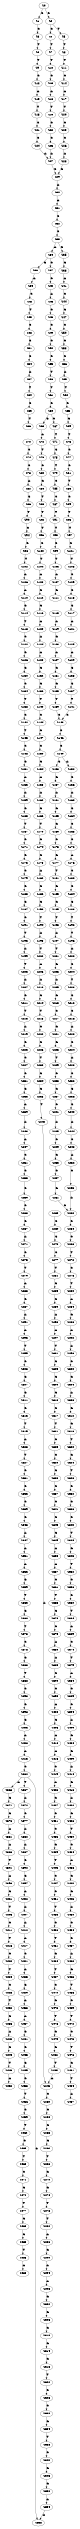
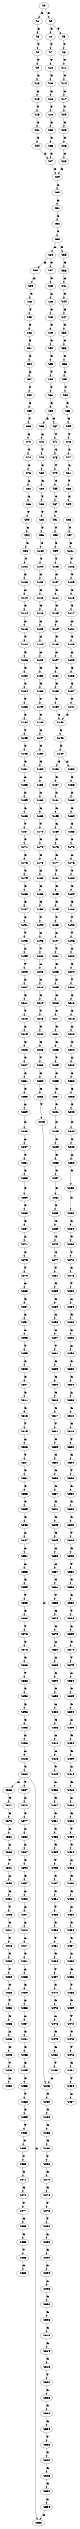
none -> (28, 433)
(68, 511) -> none
none -> (55, 605)
(25, 622) -> (25, 622)
none -> (71, 636)
(62, 1205) -> (55, 1205)
(55, 2016) -> (55, 2016)
